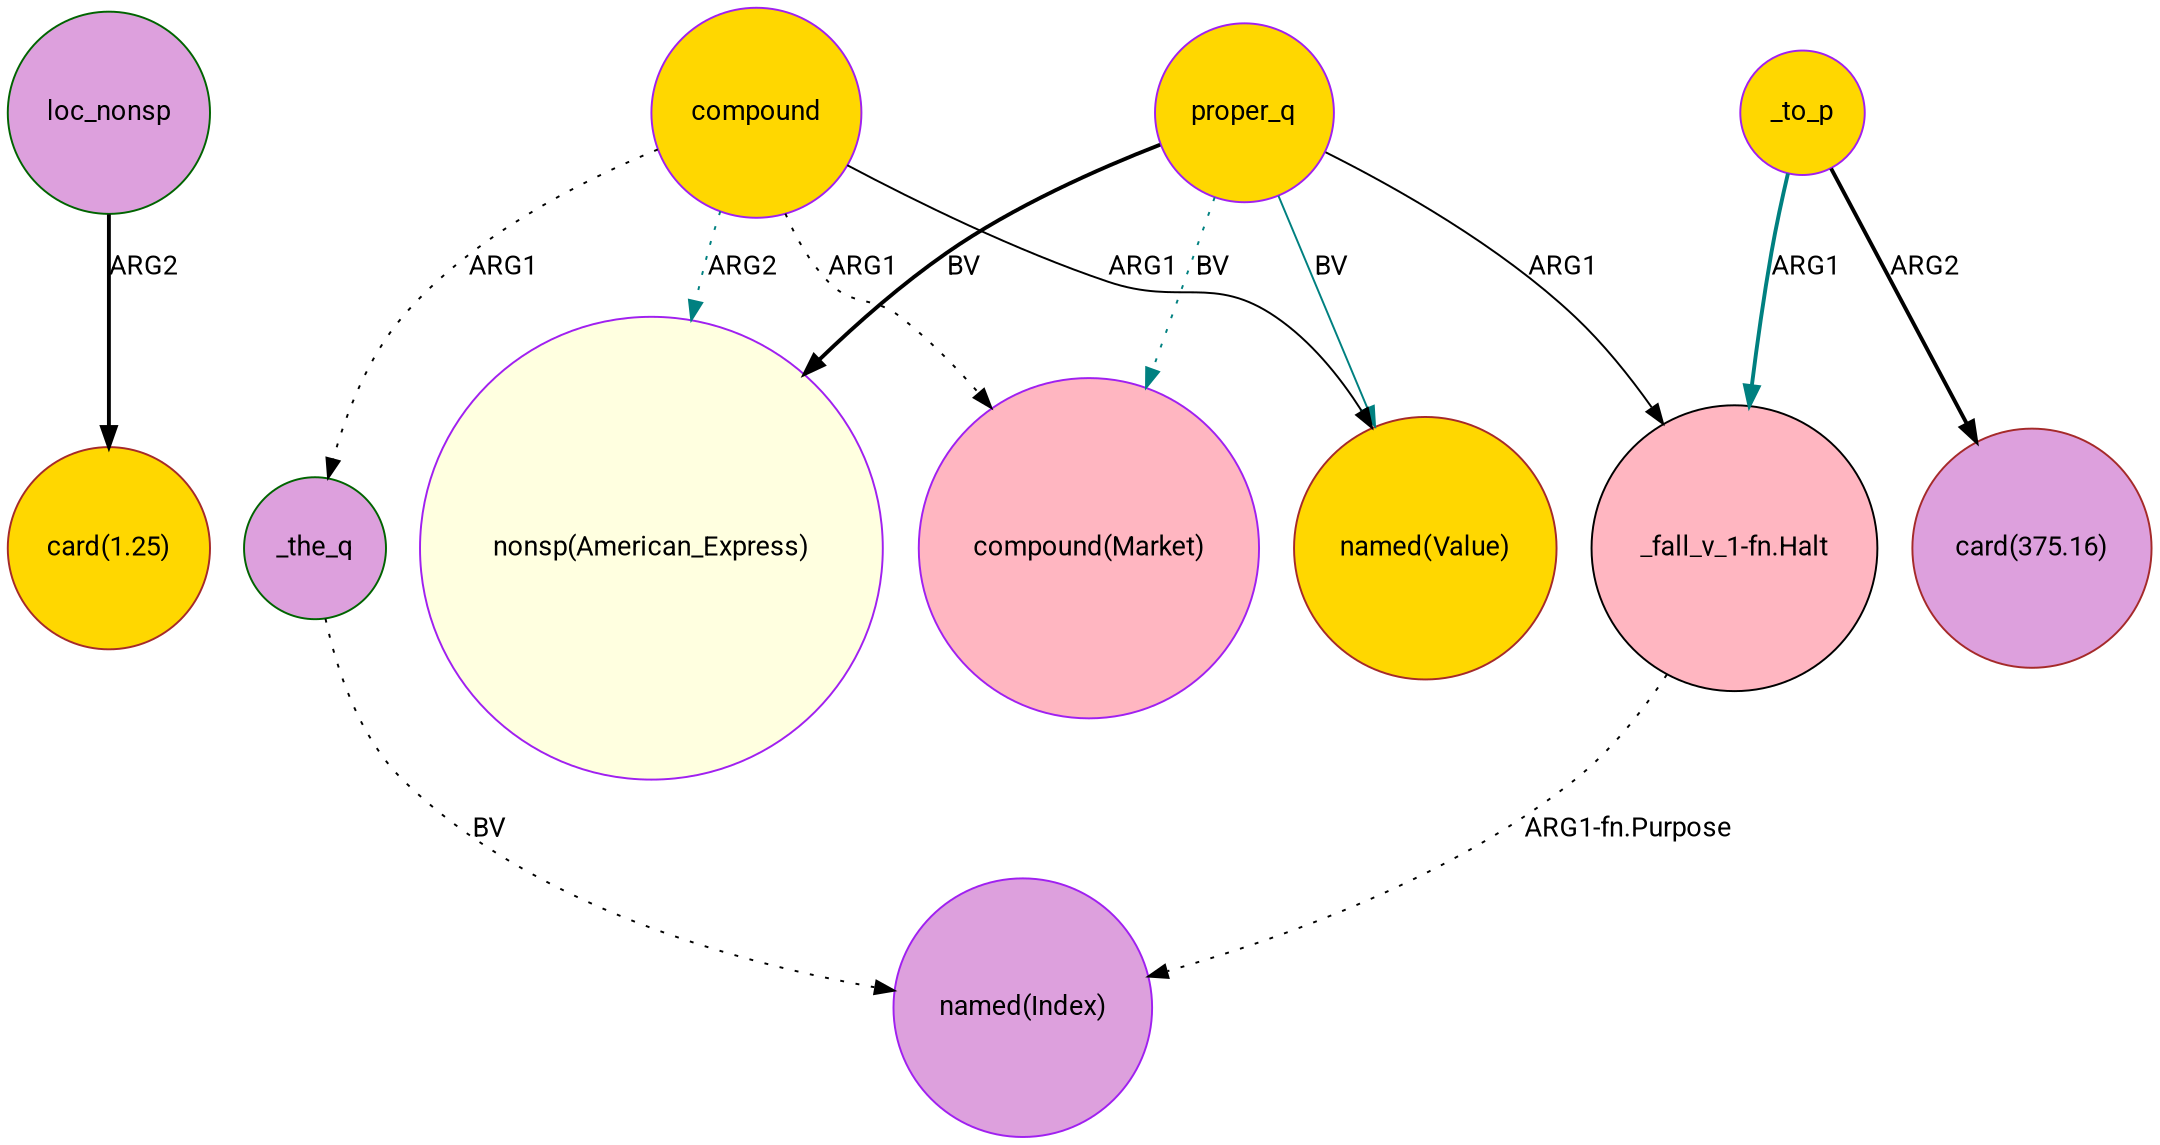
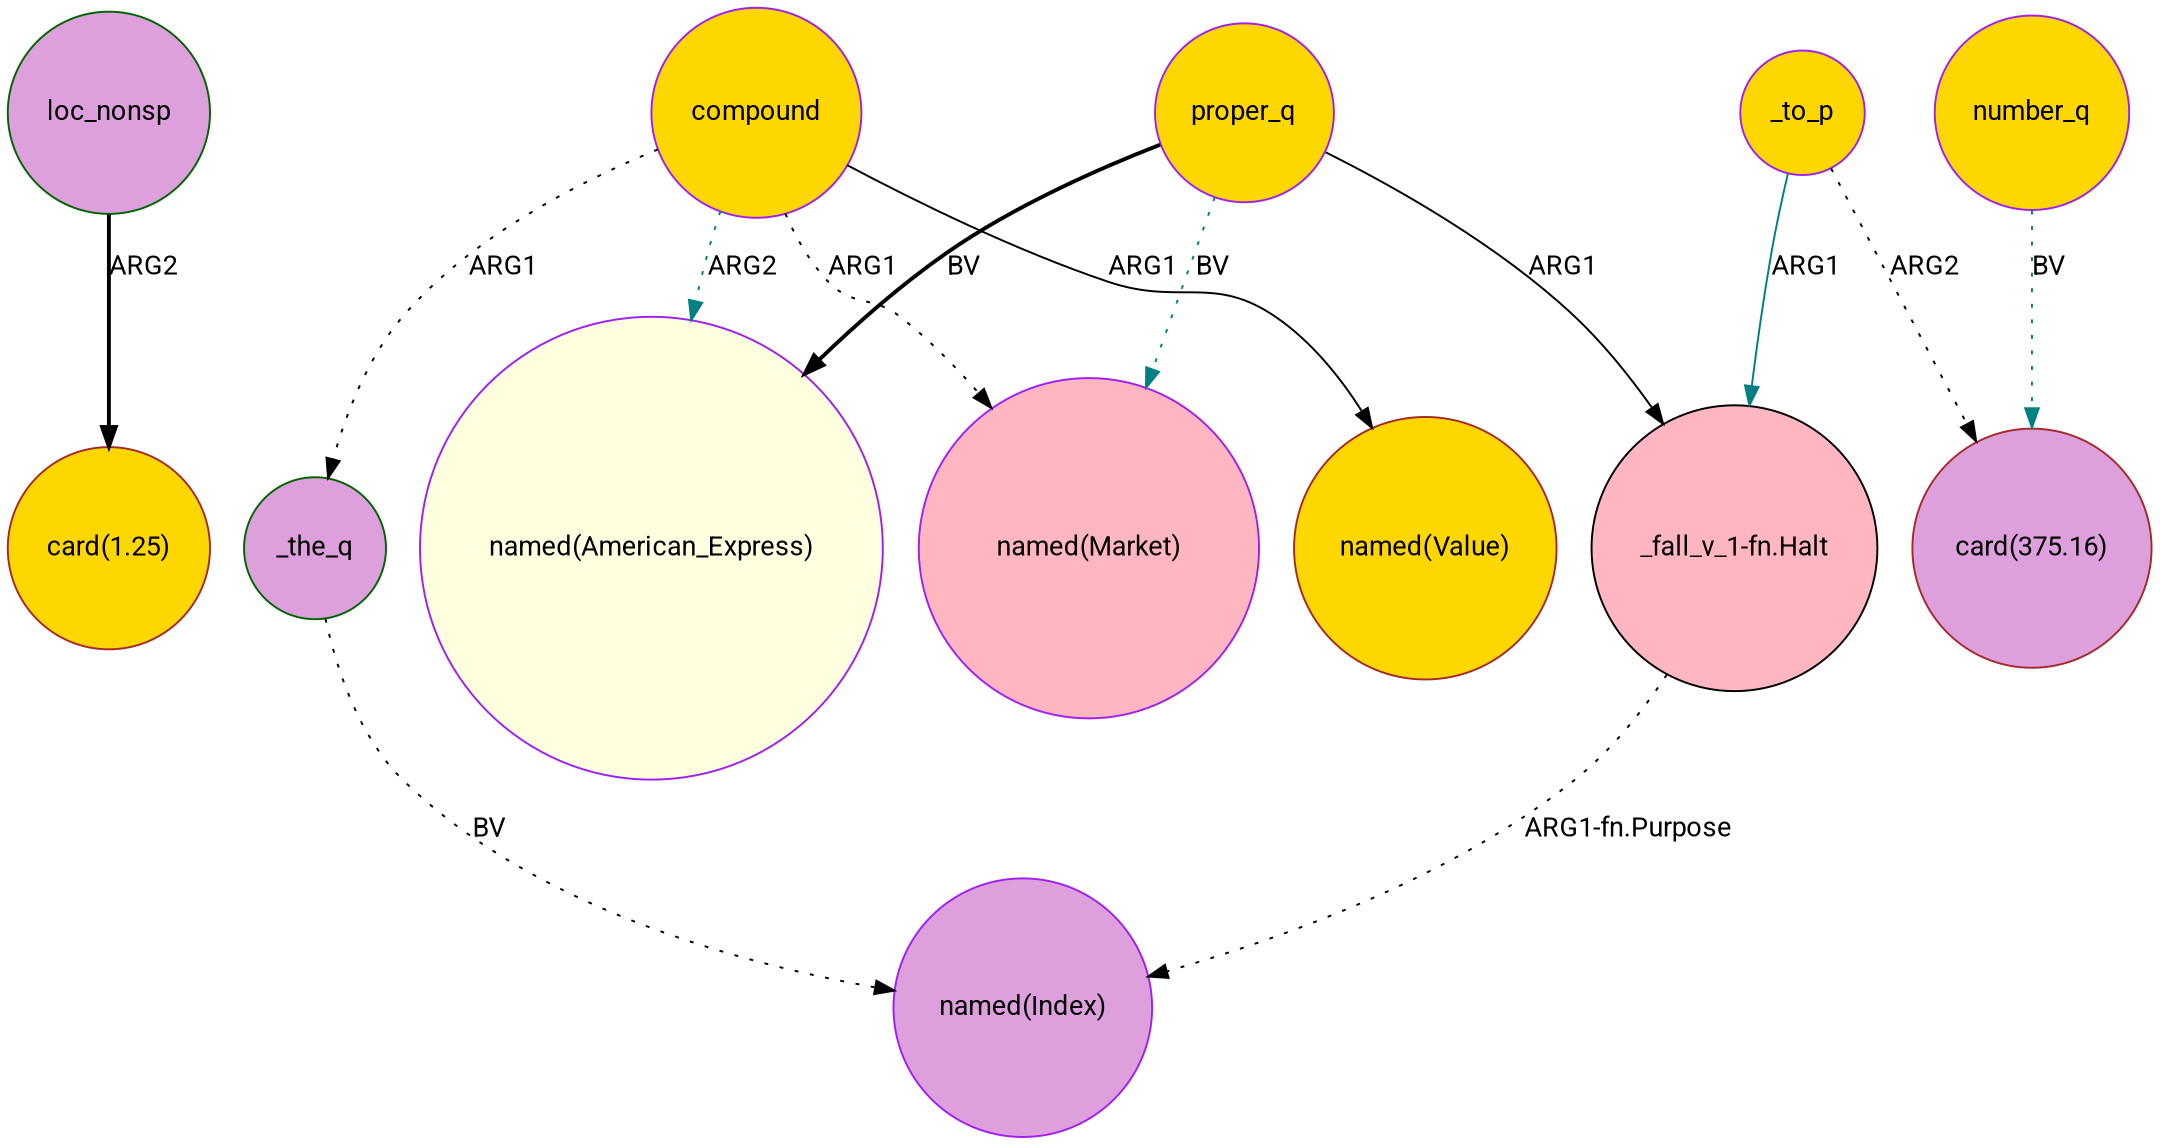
none -> (2032, 113)
(1767, 279) -> (1767, 279)
(1899, 296) -> (1899, 296)
(1323, 302) -> none
(651, 548) -> (651, 548)
(1089, 548) -> (1089, 548)
